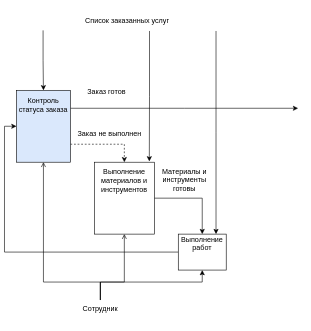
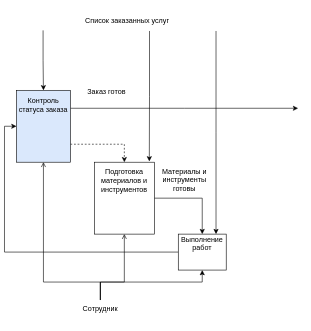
(110, 134) -> none
(125, 198) -> (125, 198)
